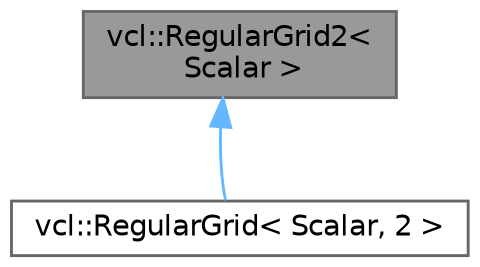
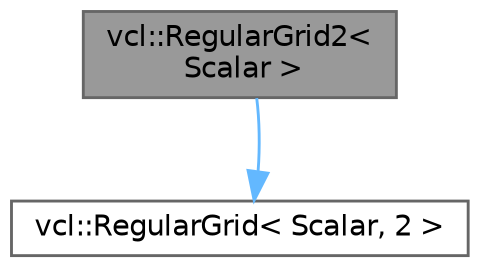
(221, 164) -> (259, 135)
